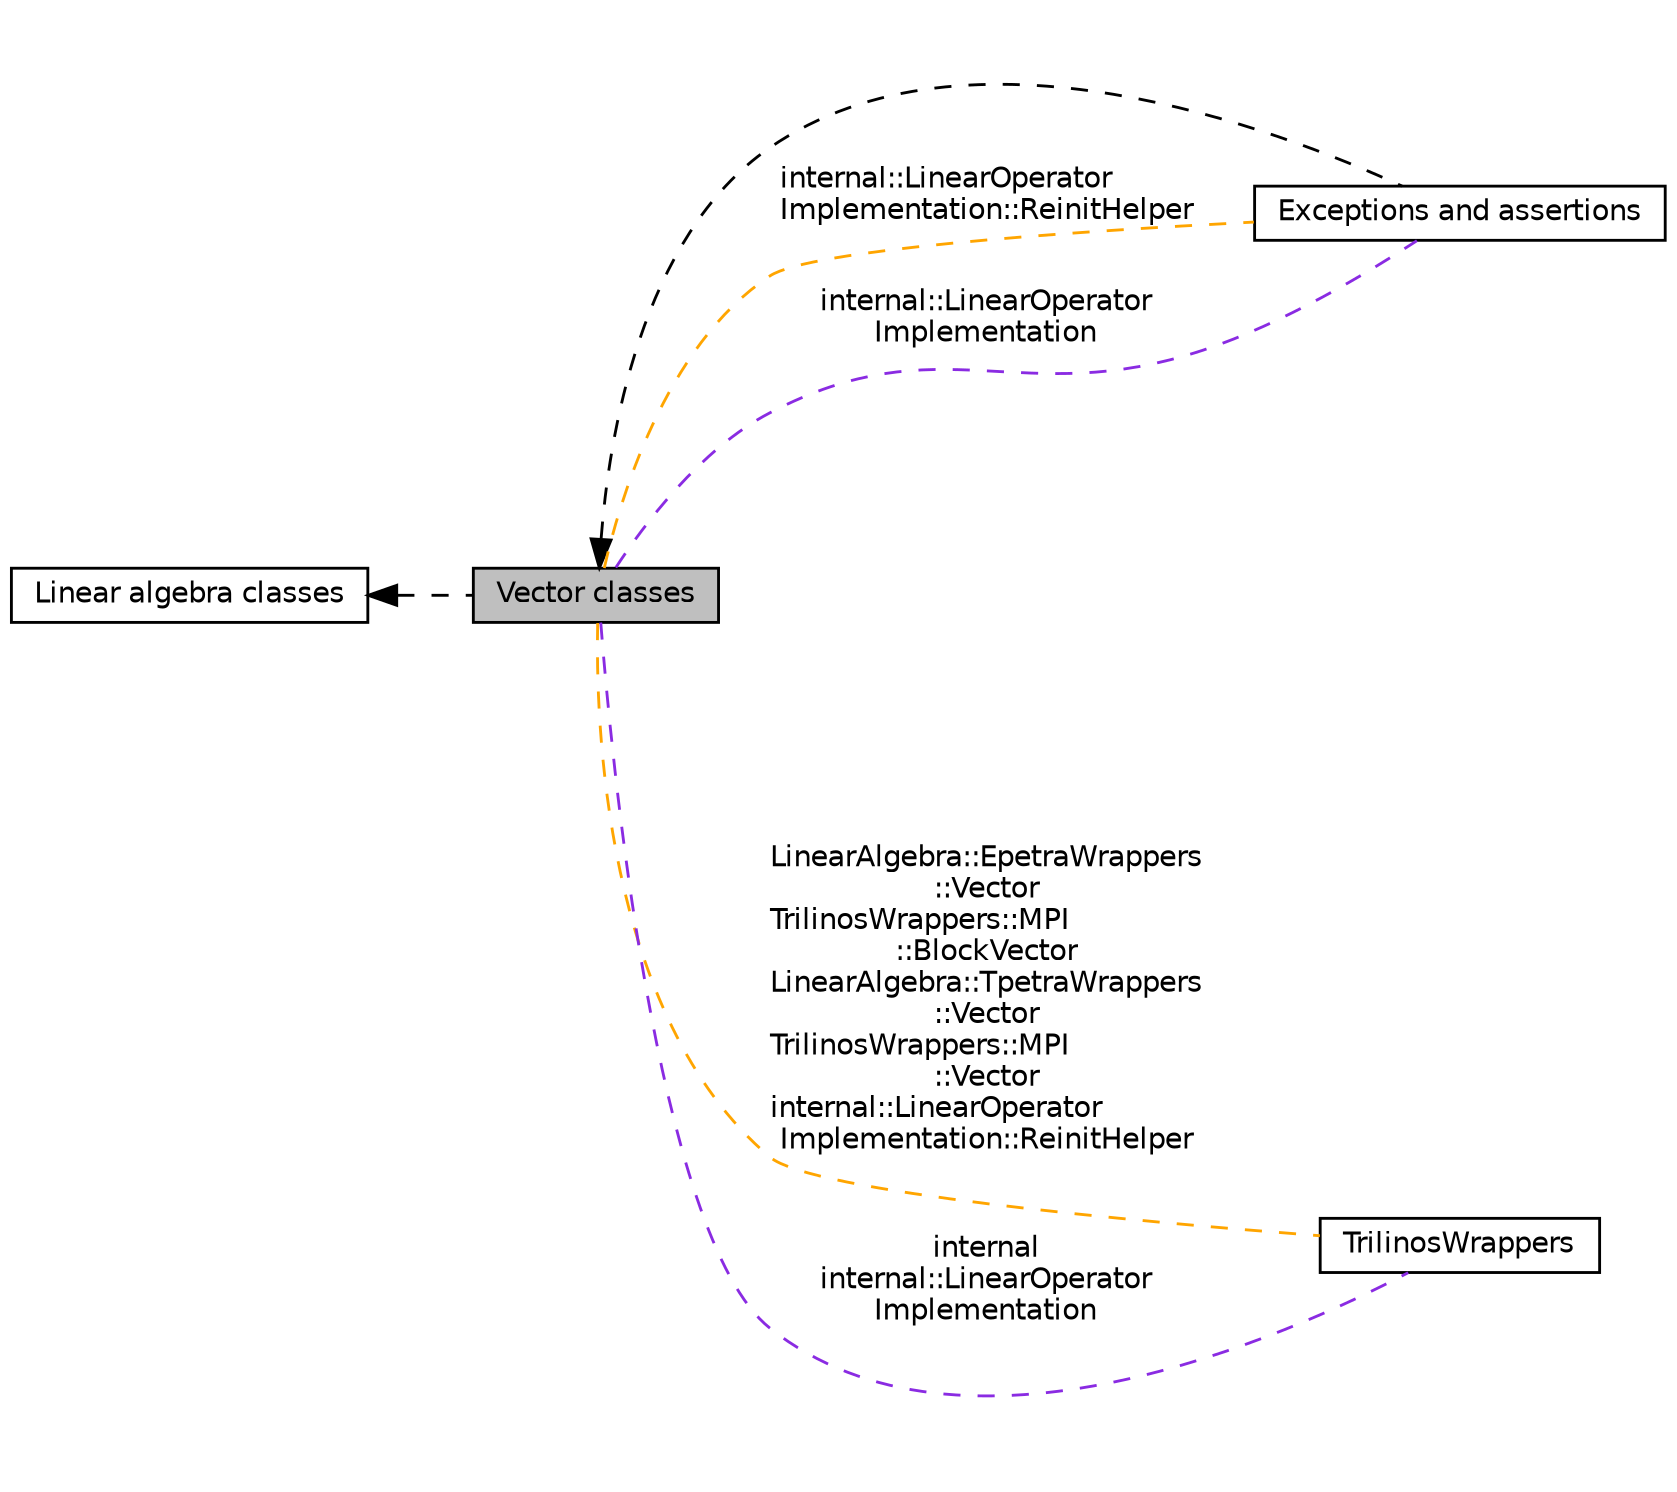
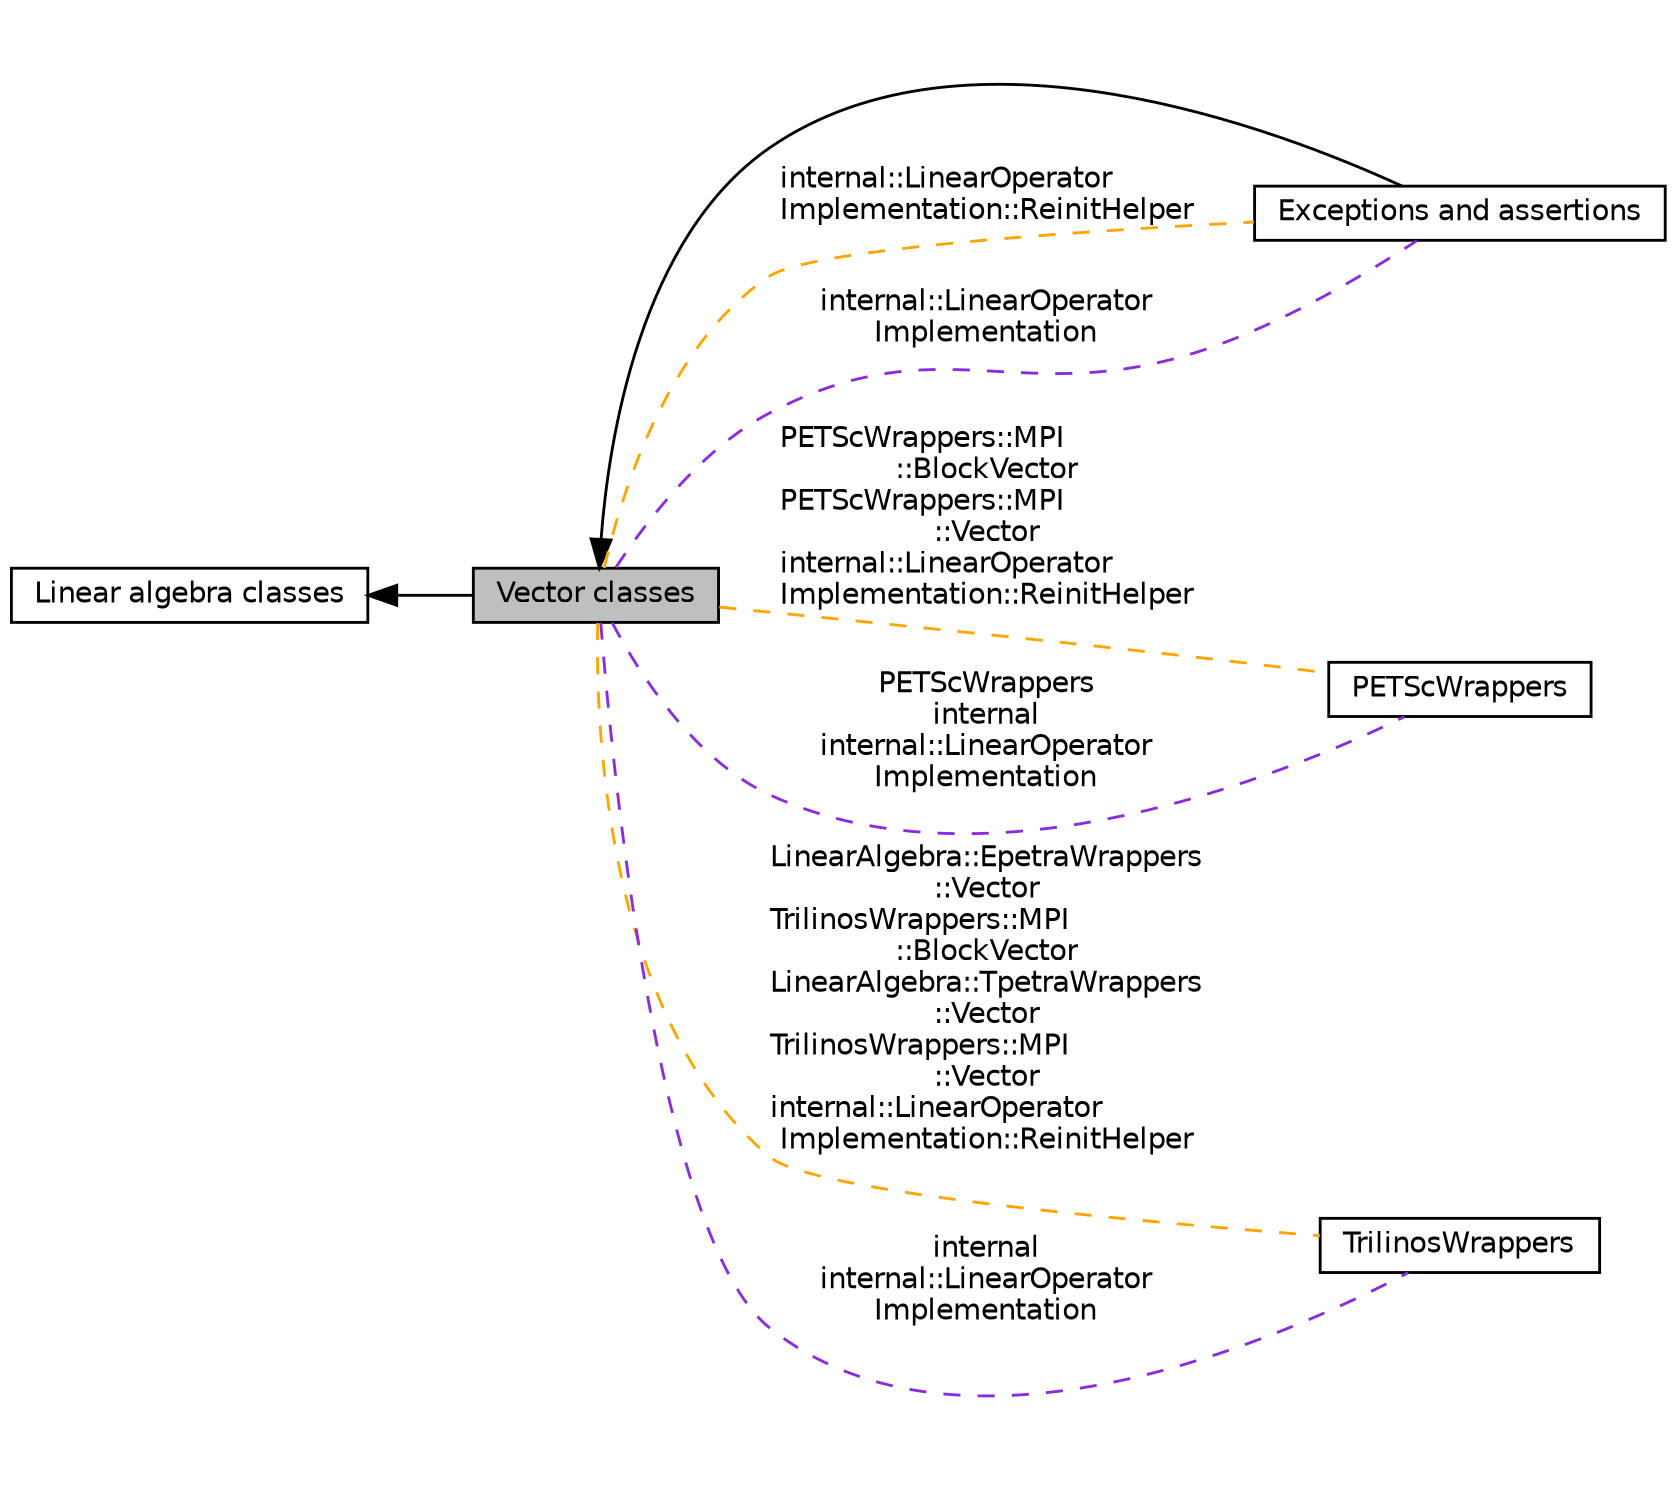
(870, 103) -> (870, 103)
(435, 595) -> (435, 595)
none -> (1460, 689)
